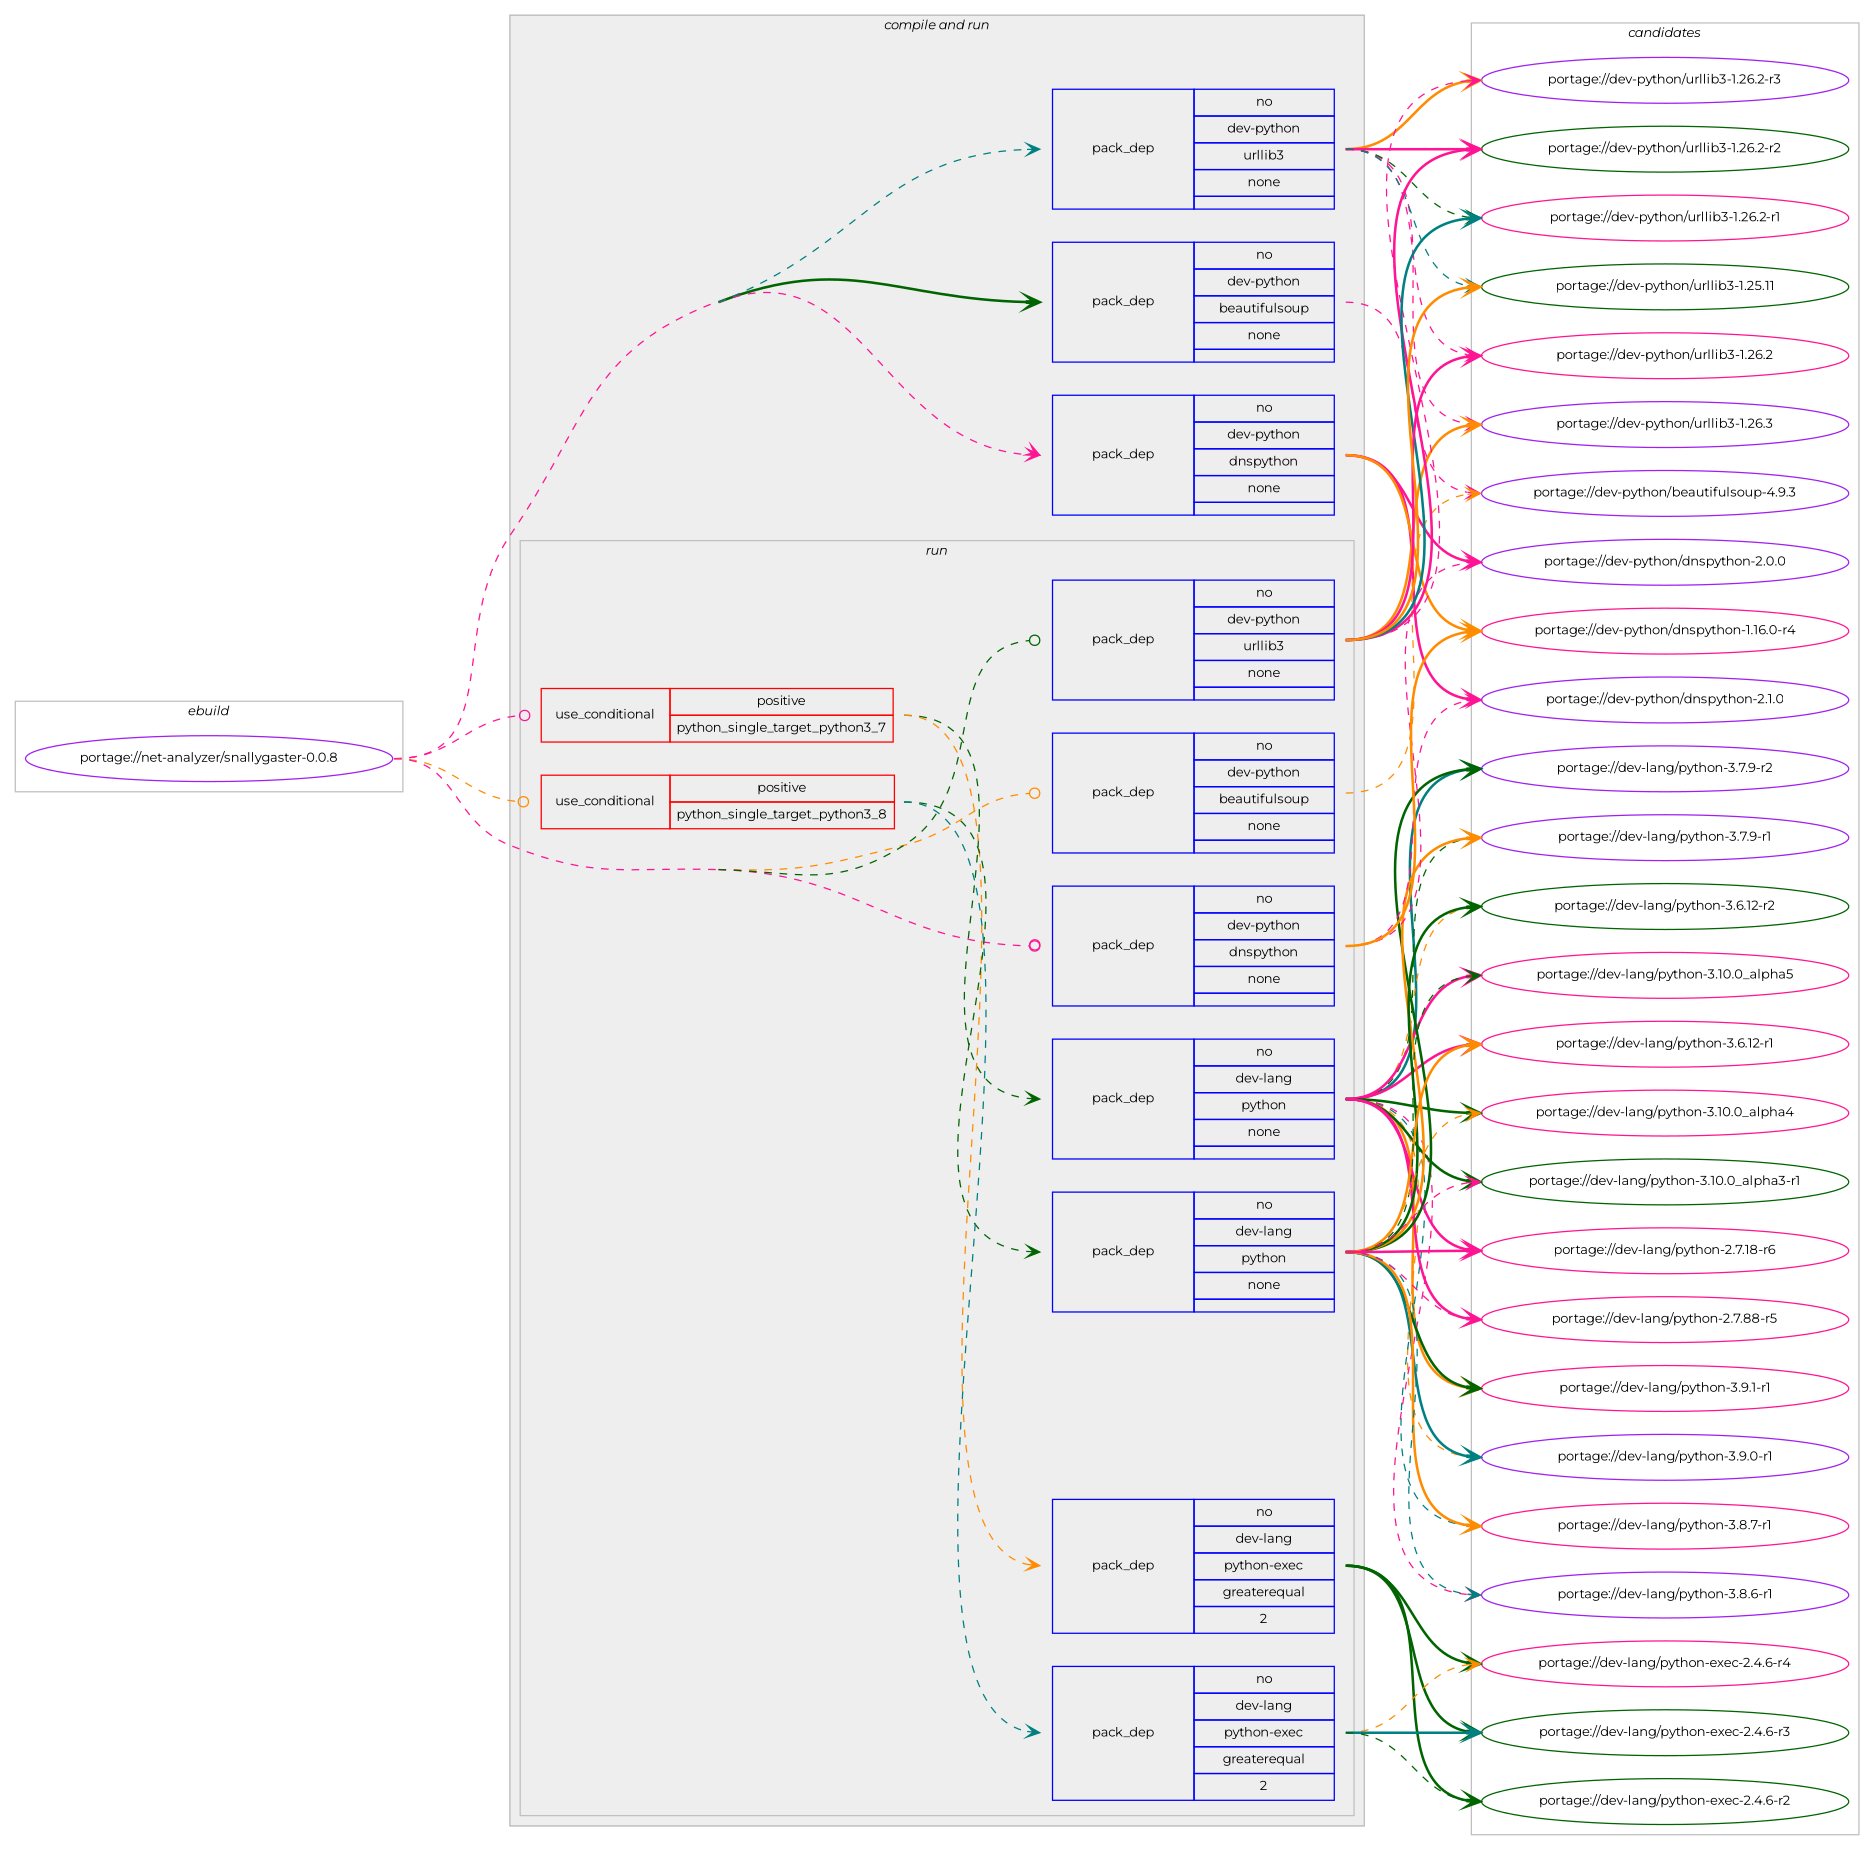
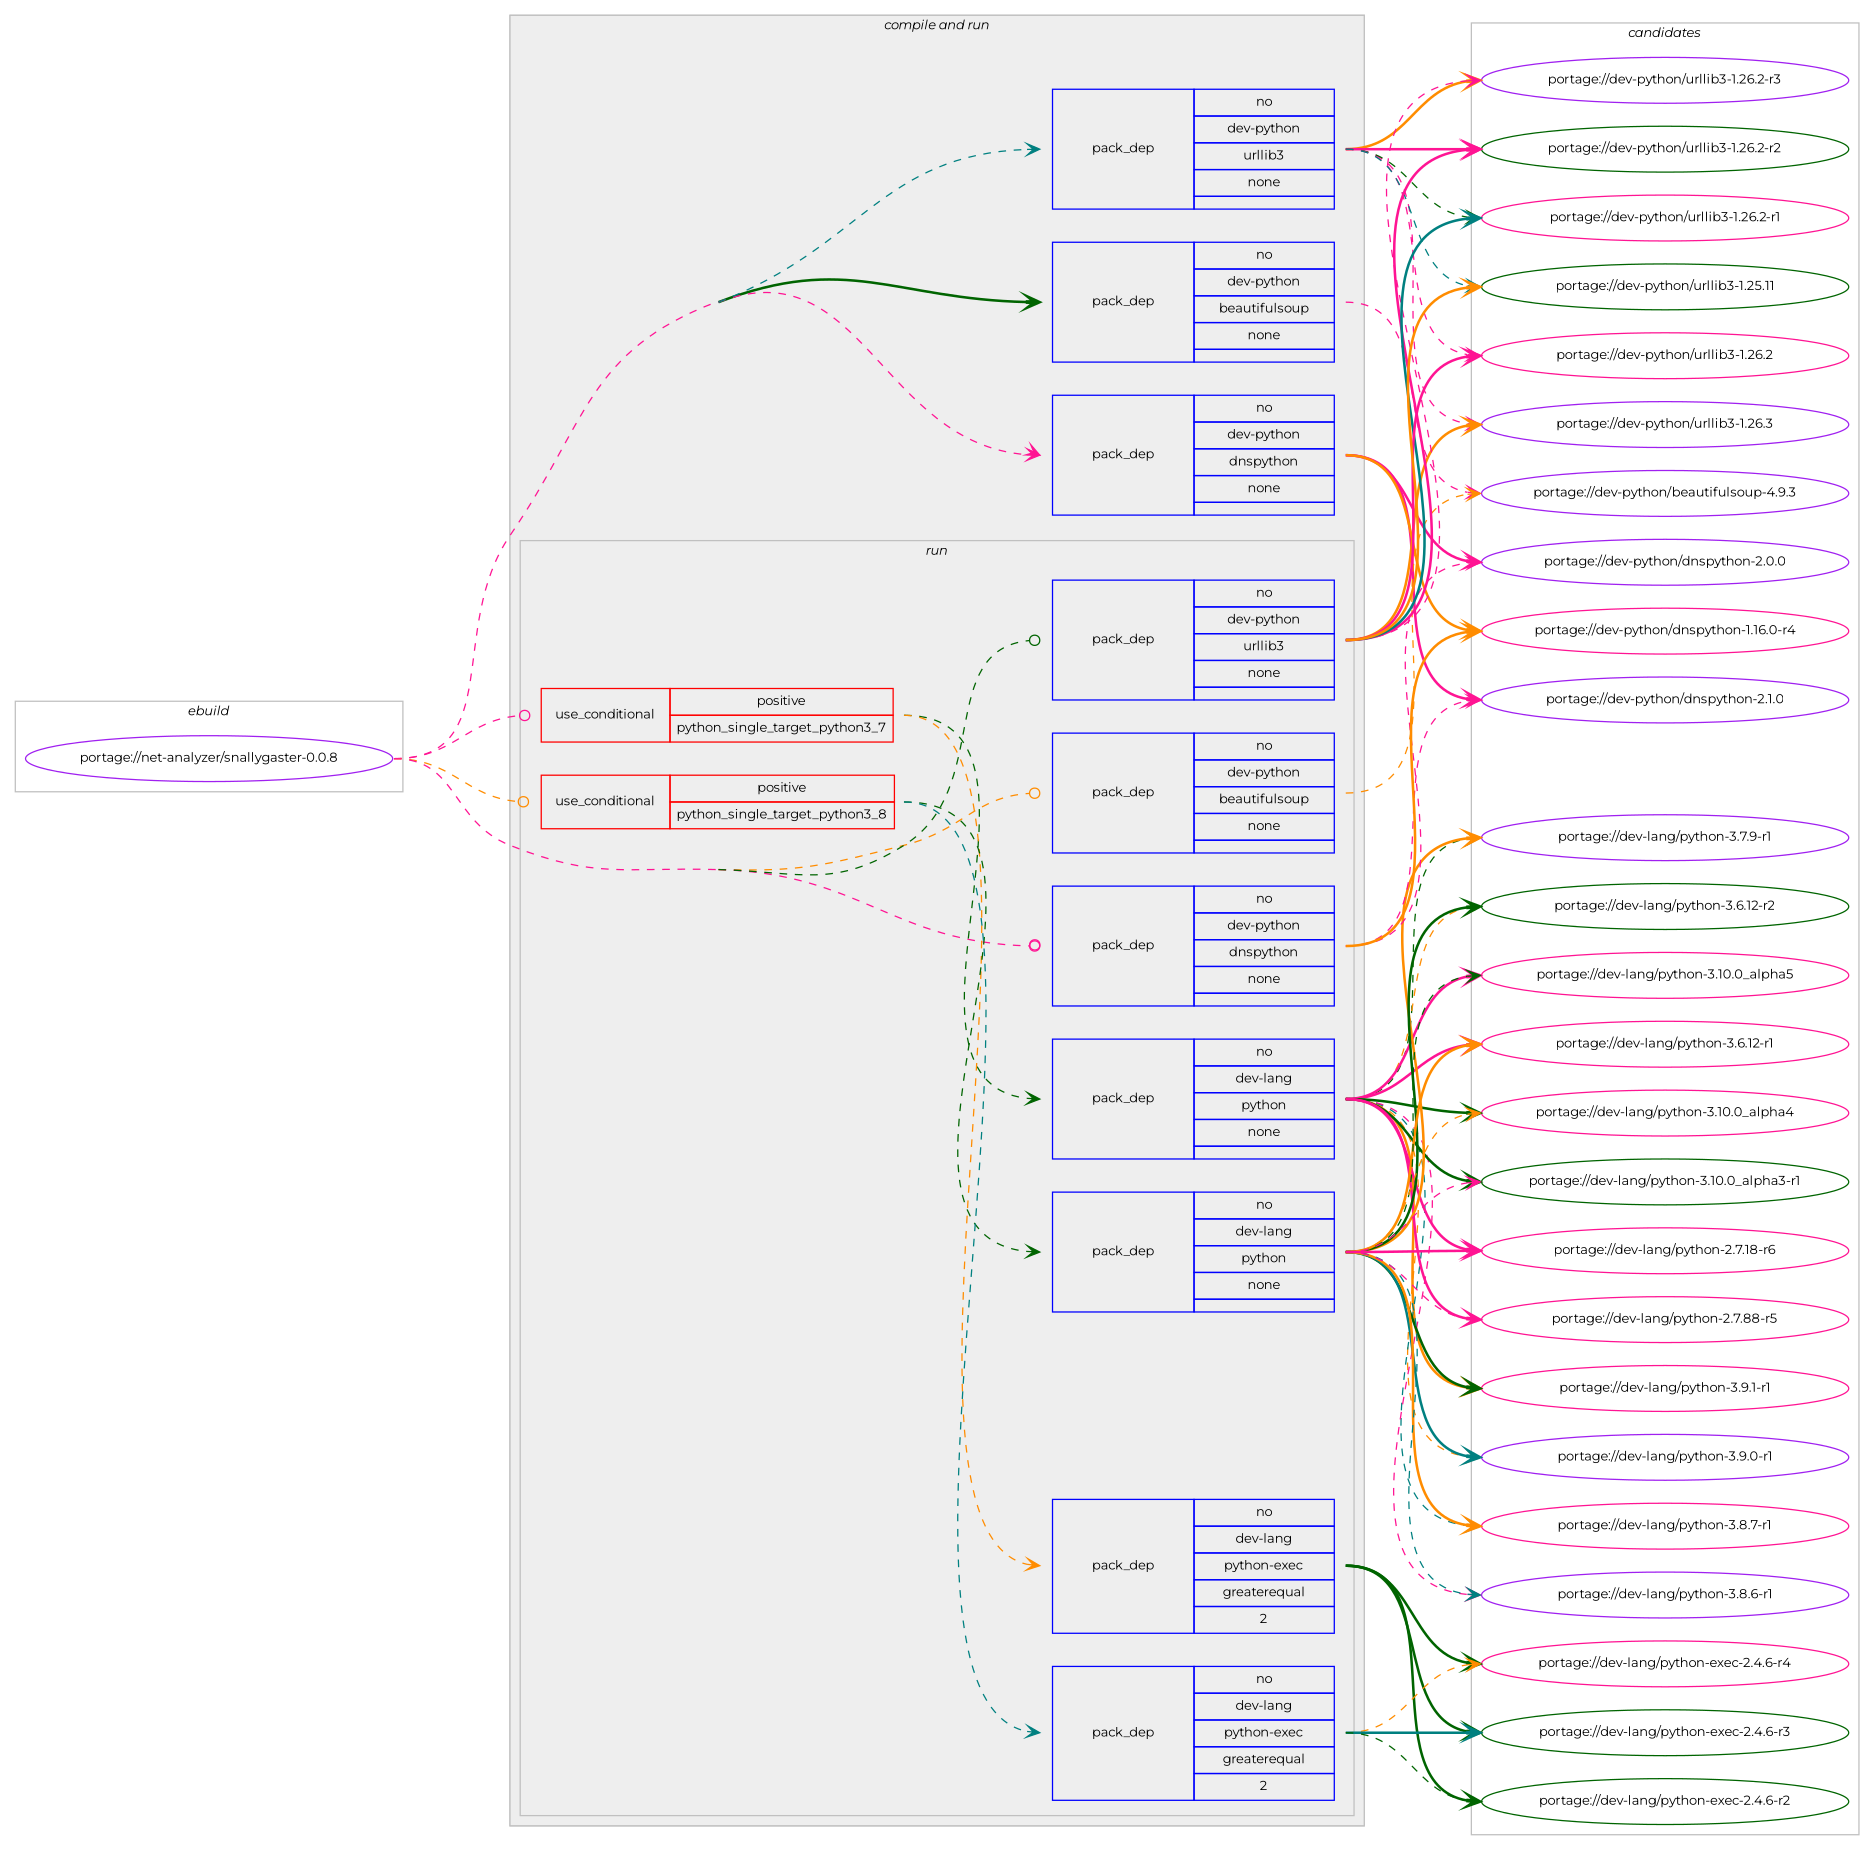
(1665, 769) -> none
